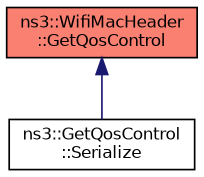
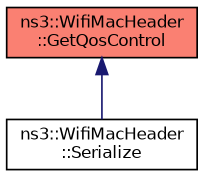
(102, 145) -> (102, 145)
